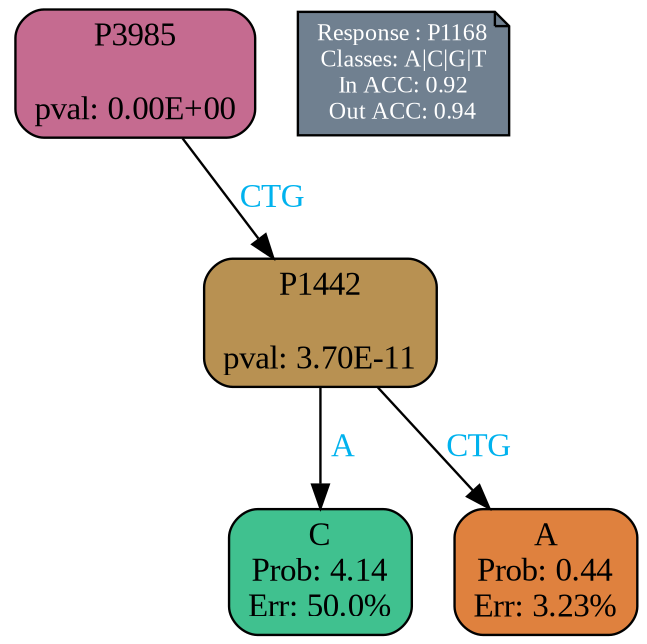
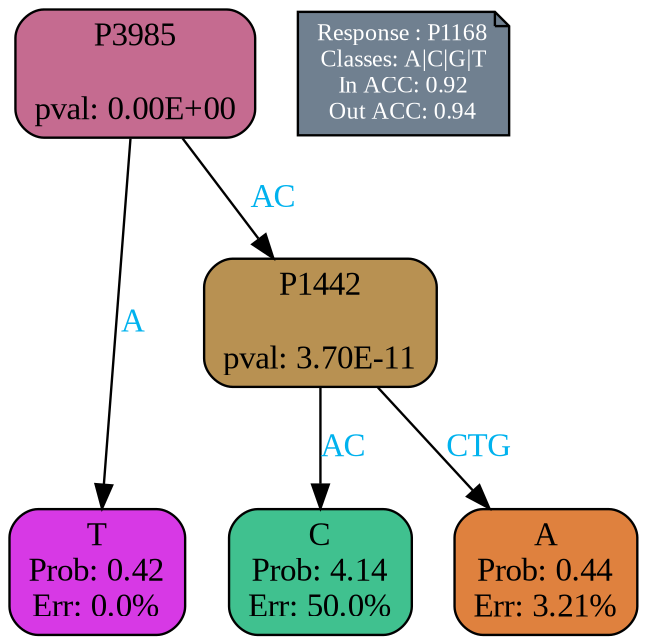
(273, 198) -> (273, 198)
(343, 447) -> (343, 447)
none -> (97, 572)
(546, 572) -> (546, 572)
